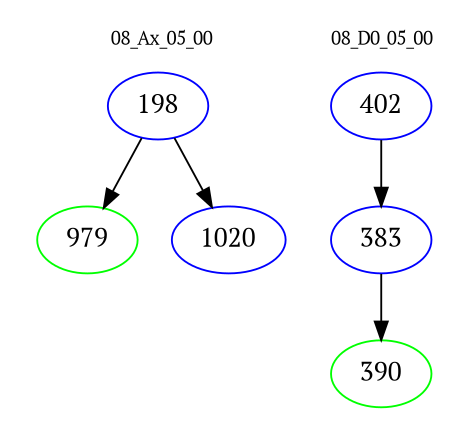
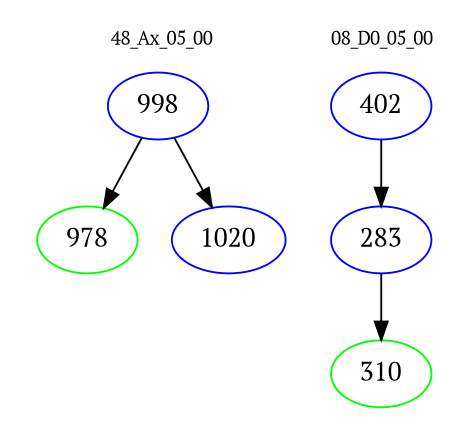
(162, 40) -> (162, 40)
(158, 106) -> (158, 106)
(87, 240) -> (87, 240)
(381, 240) -> (381, 240)
(381, 374) -> (381, 374)
